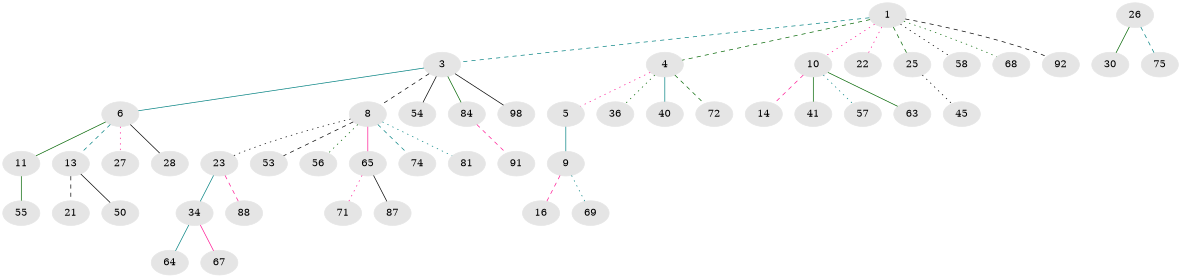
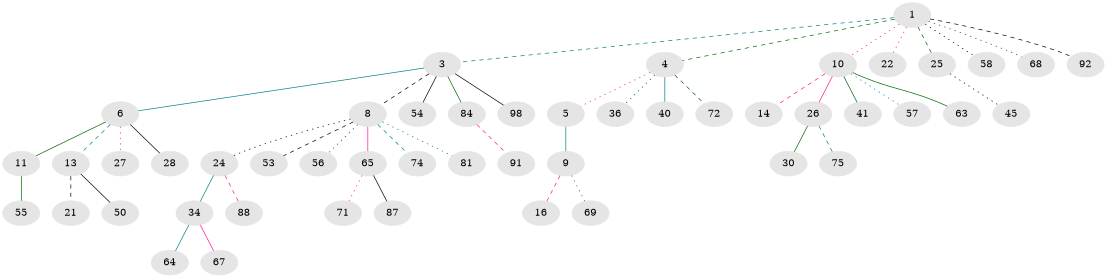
none -> (826, 89)
(219, 164) -> (219, 164)
